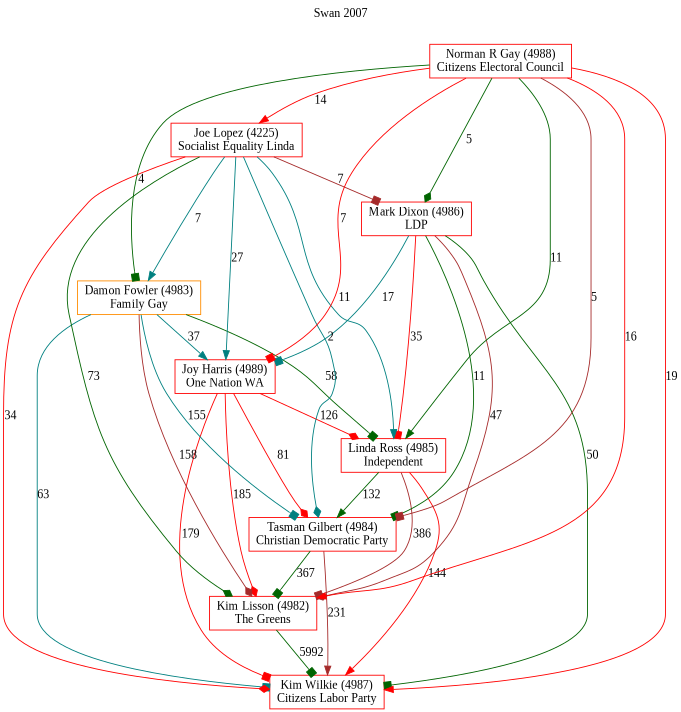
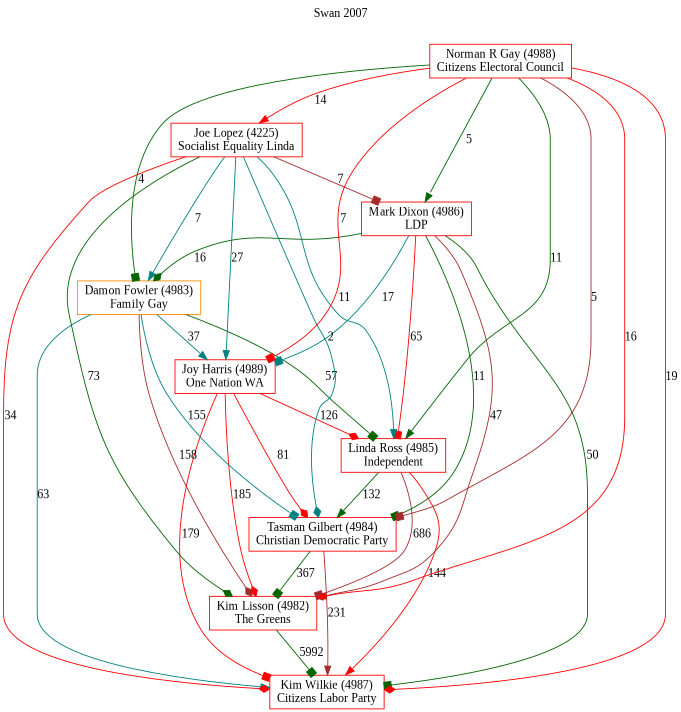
(461, 135) -> (461, 135)
none -> (257, 238)
(416, 337) -> (416, 337)
(331, 377) -> (331, 377)
(665, 460) -> (665, 460)
(422, 534) -> (422, 534)
(37, 575) -> (37, 575)
